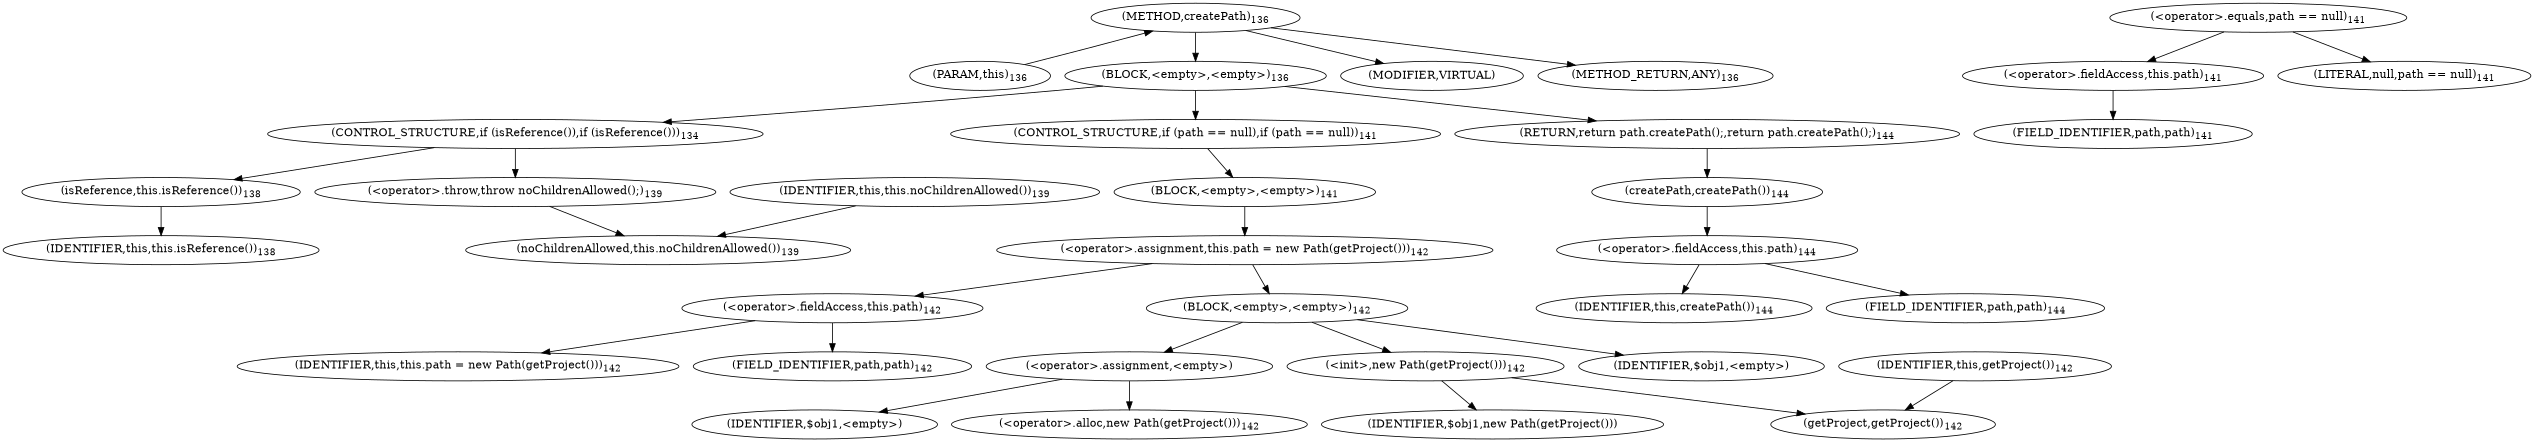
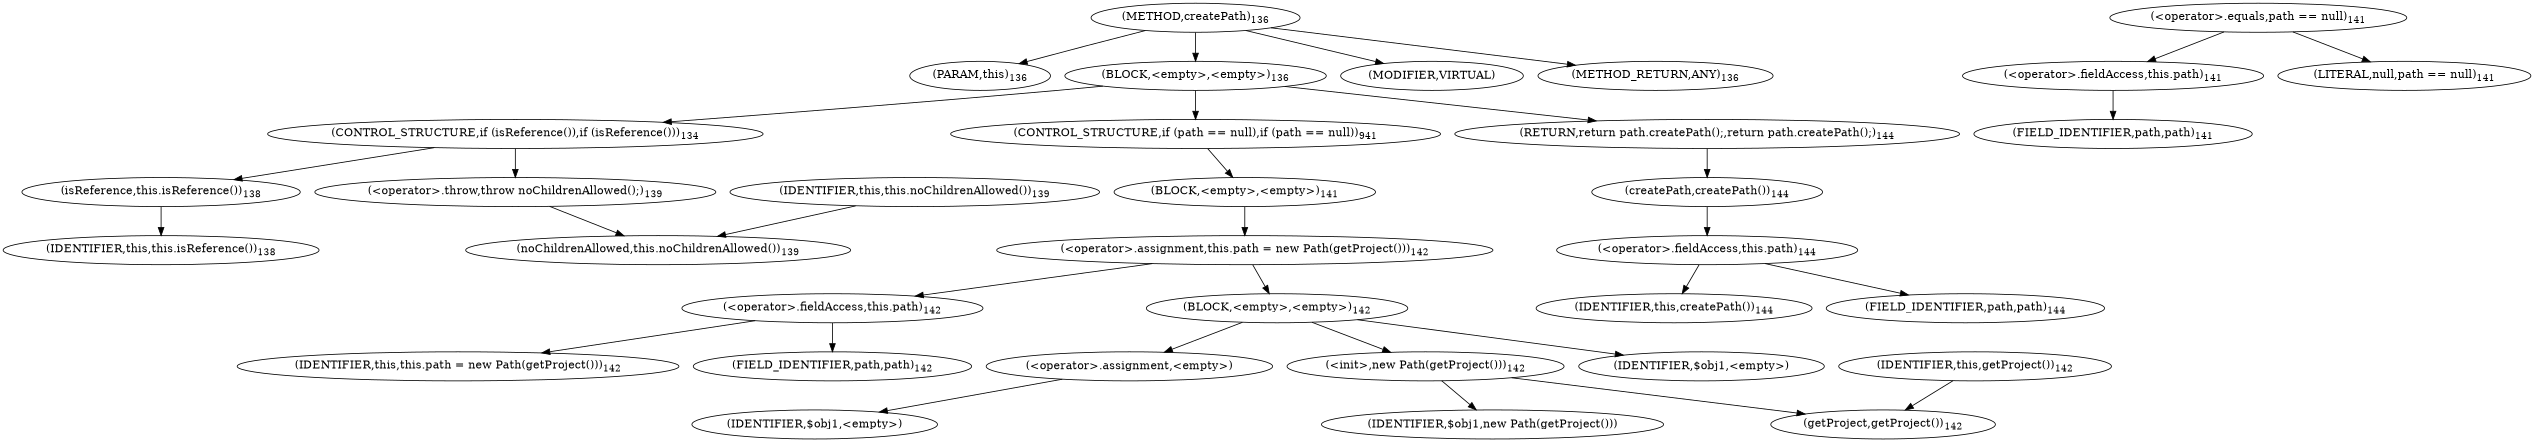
(1085, 49) -> (1086, 46)
(1368, 133) -> (1368, 133)
(1129, 424) -> none
